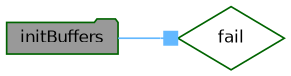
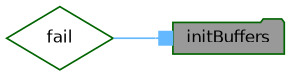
(139, 38) -> (134, 38)
